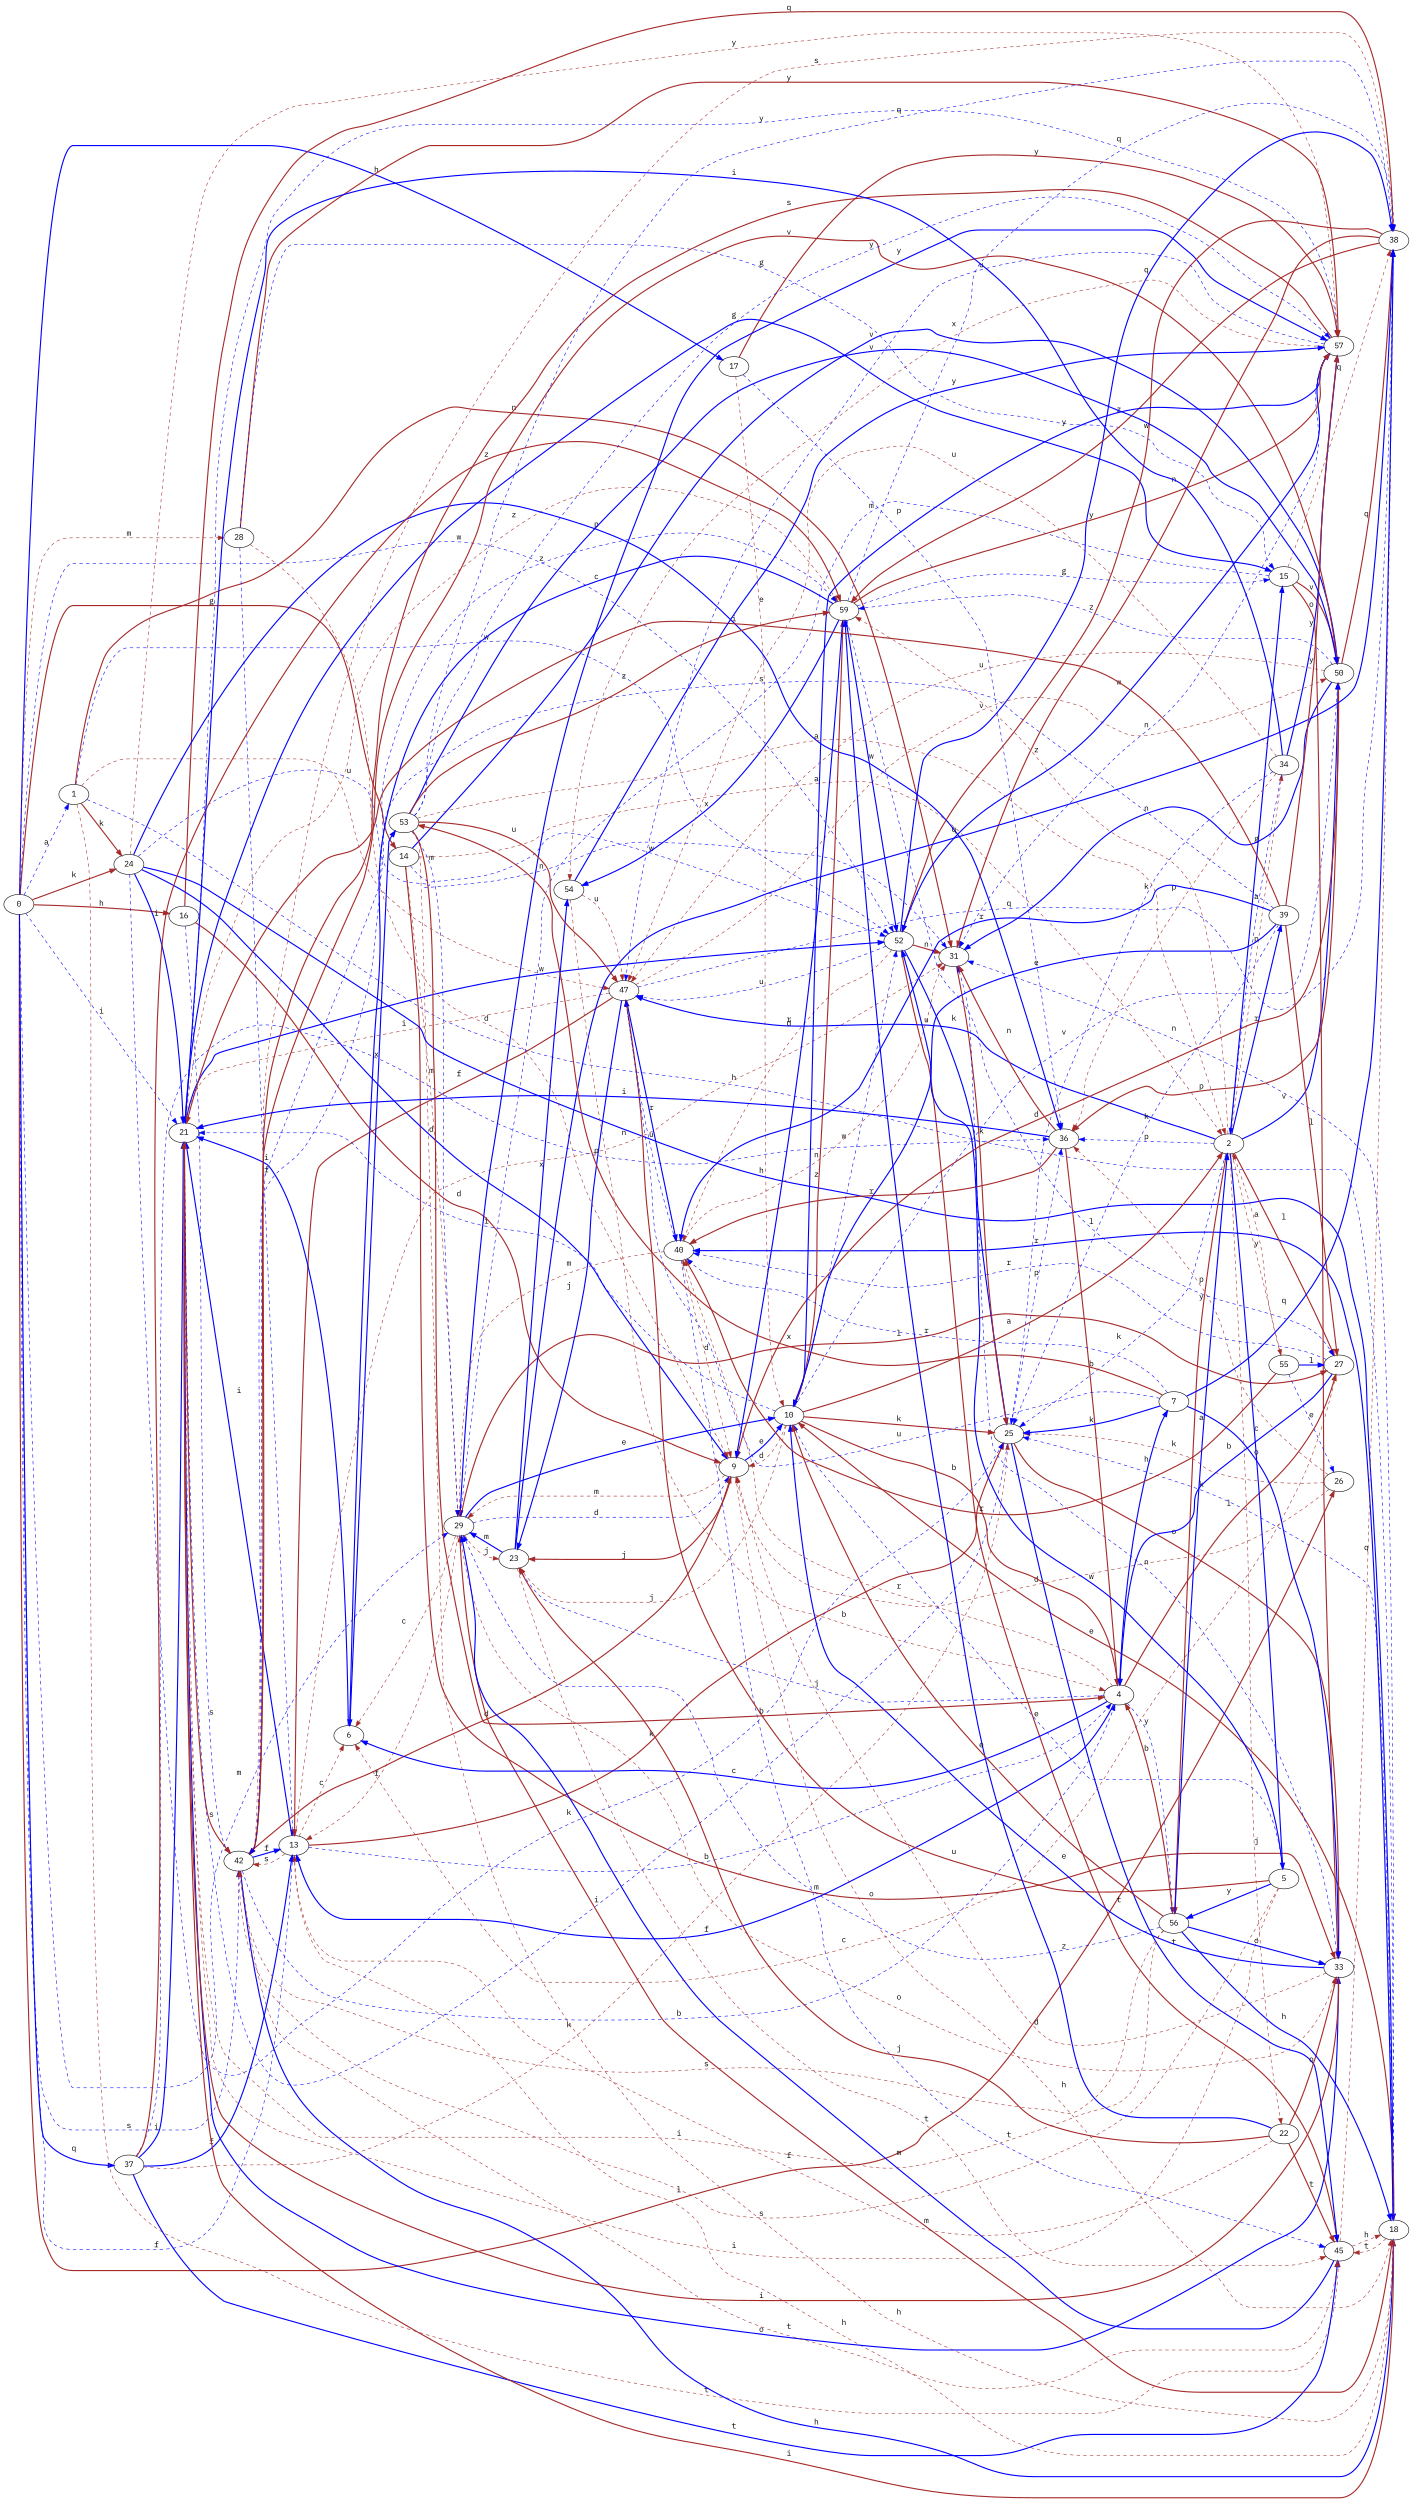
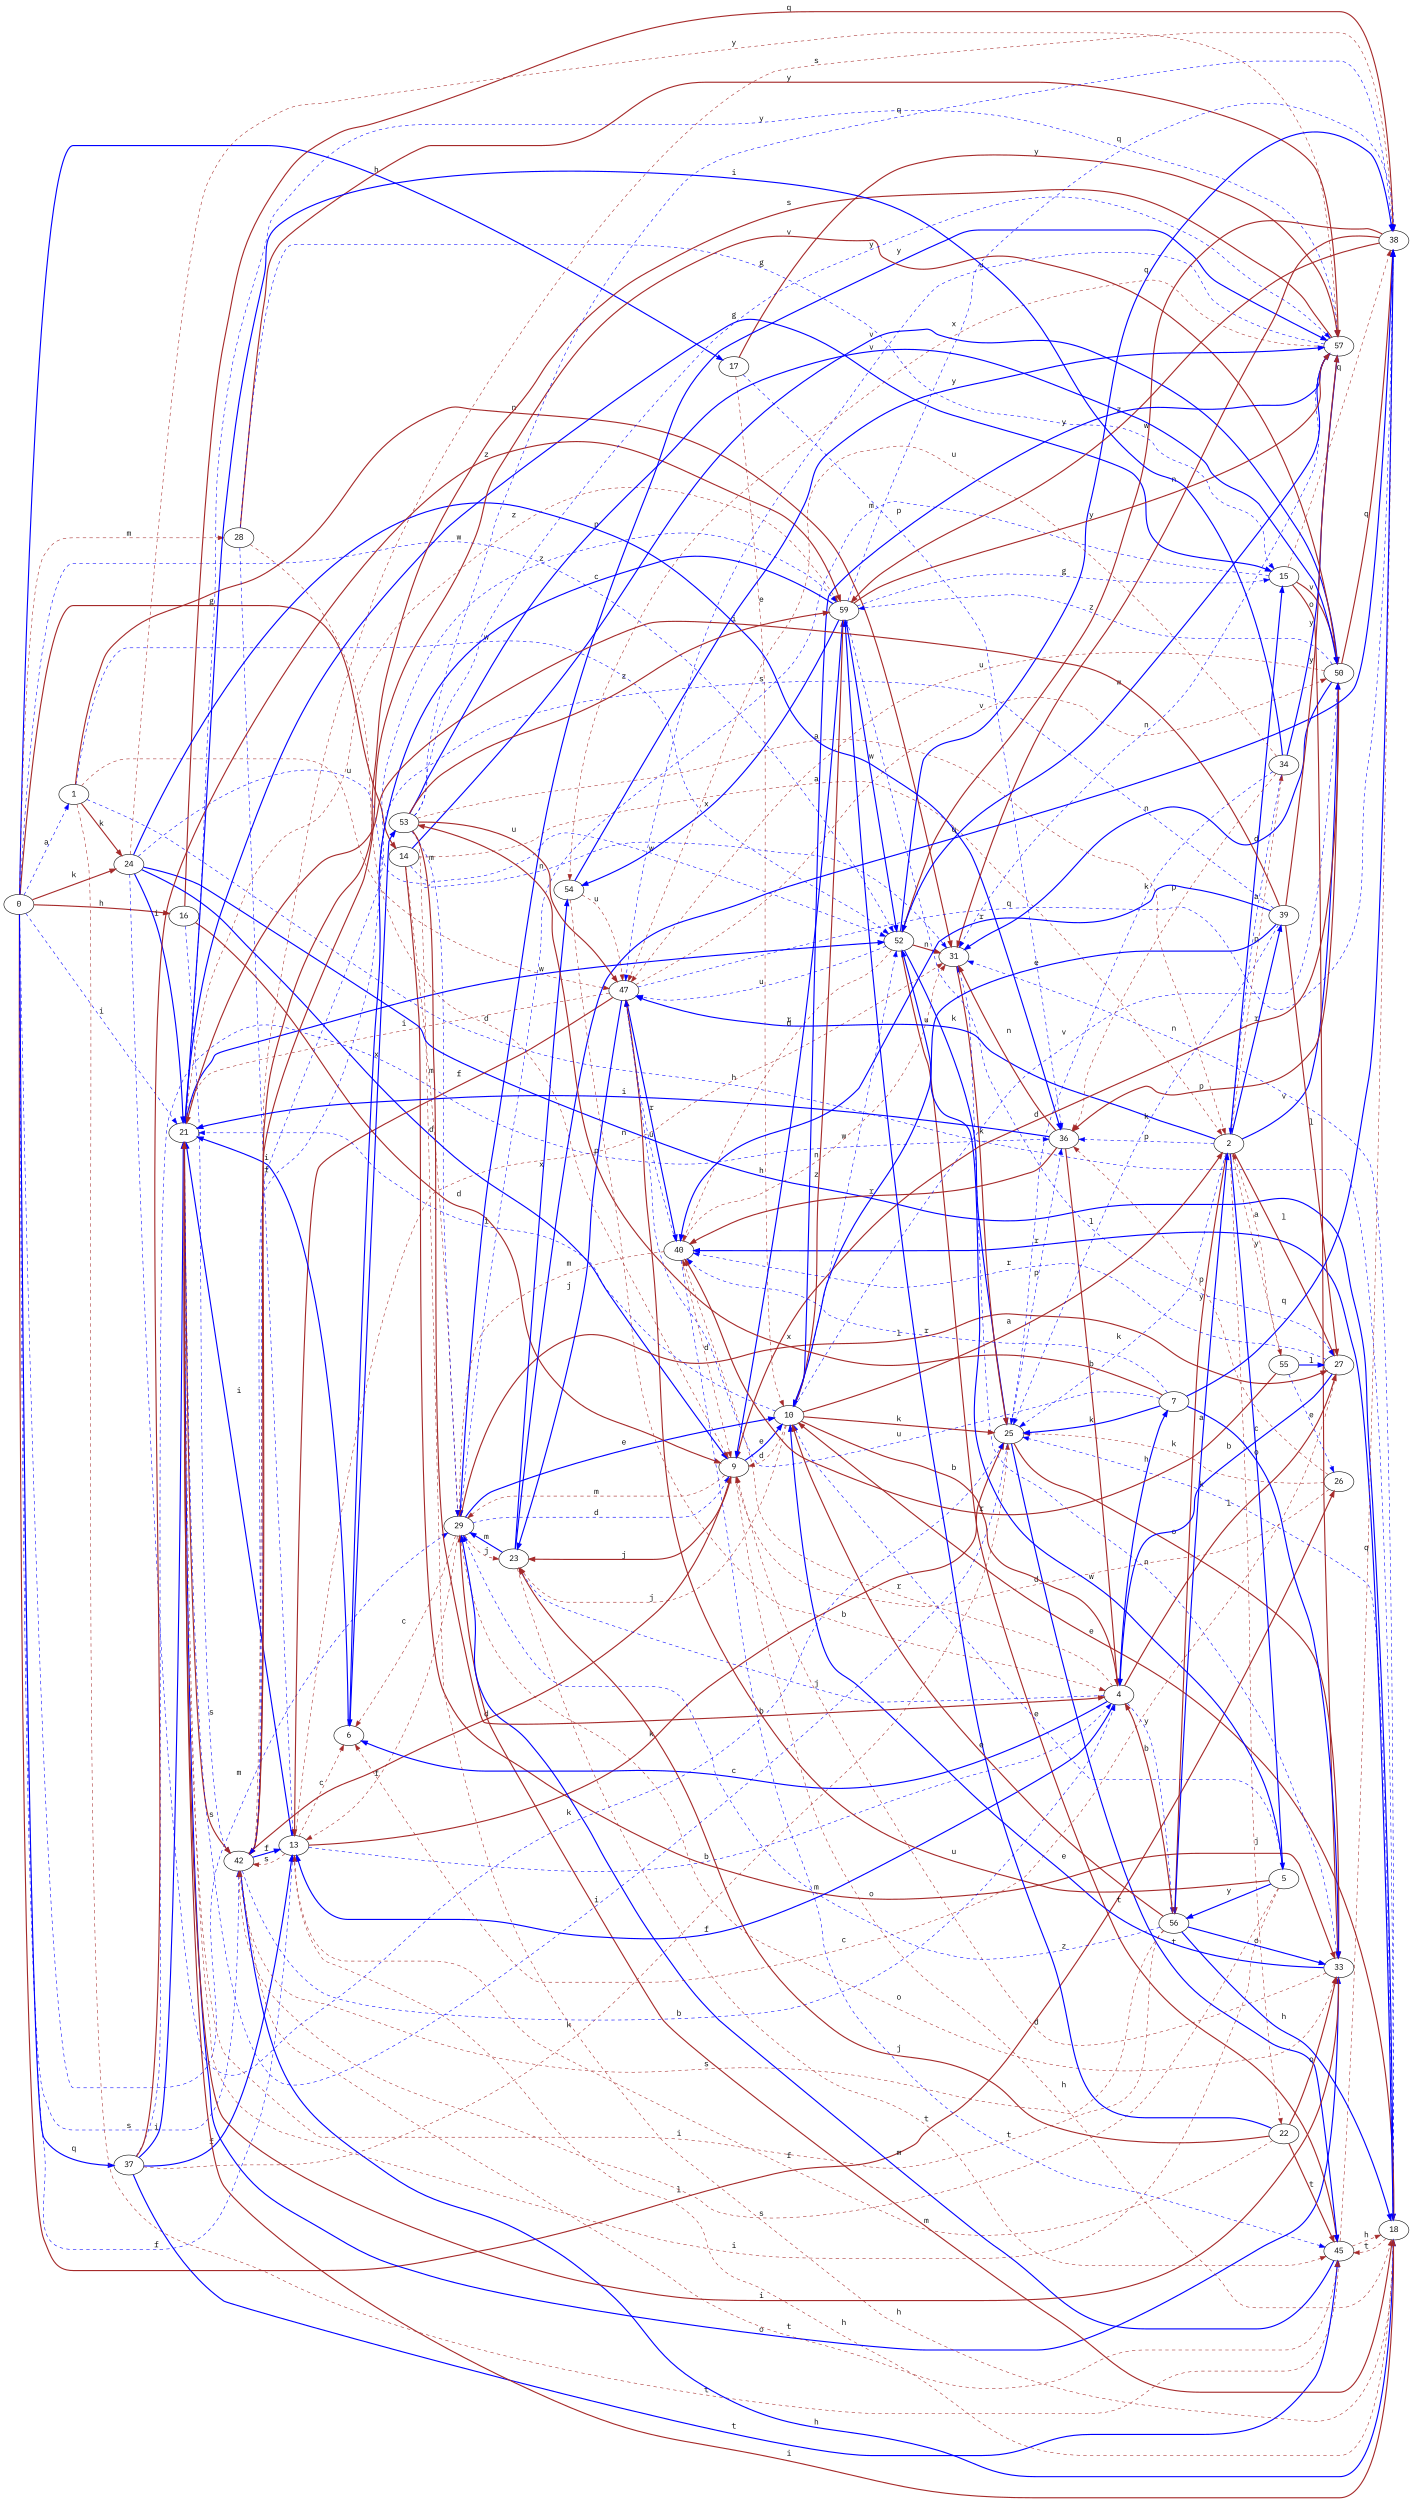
(1120, 837) -> none
(1256, 839) -> (1256, 839)
